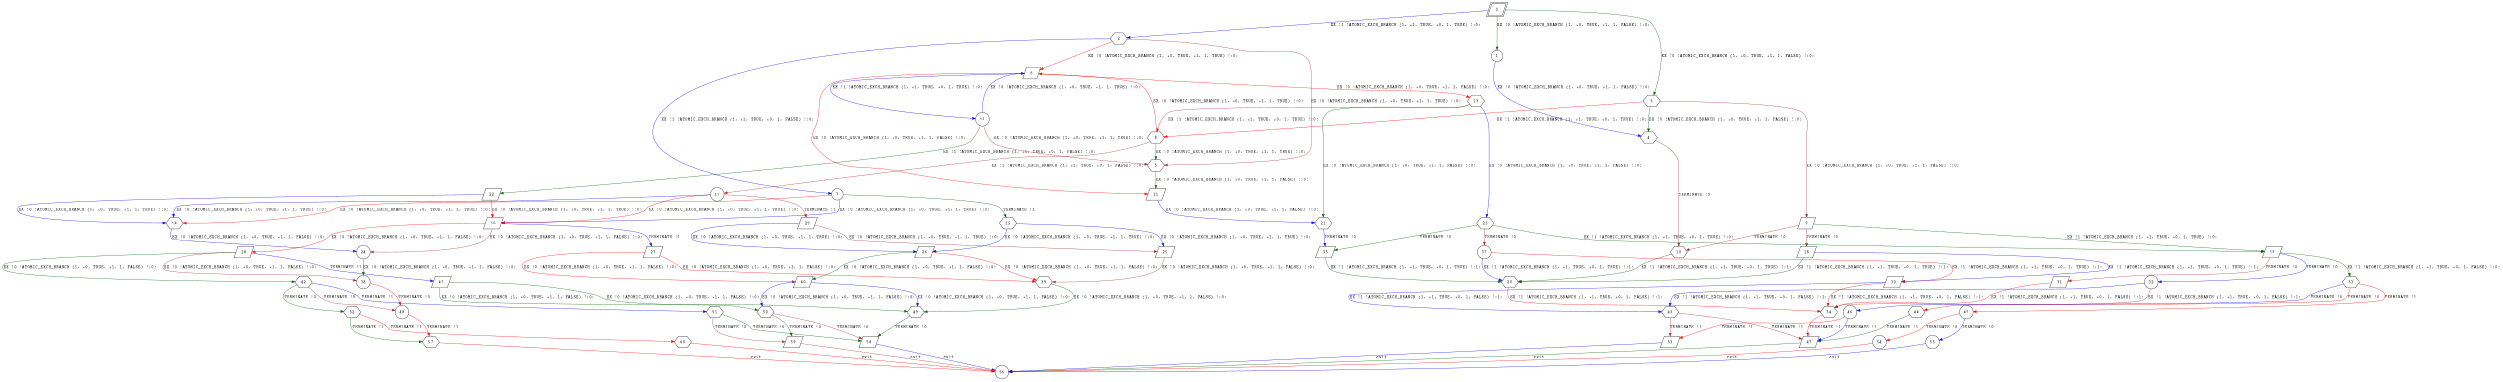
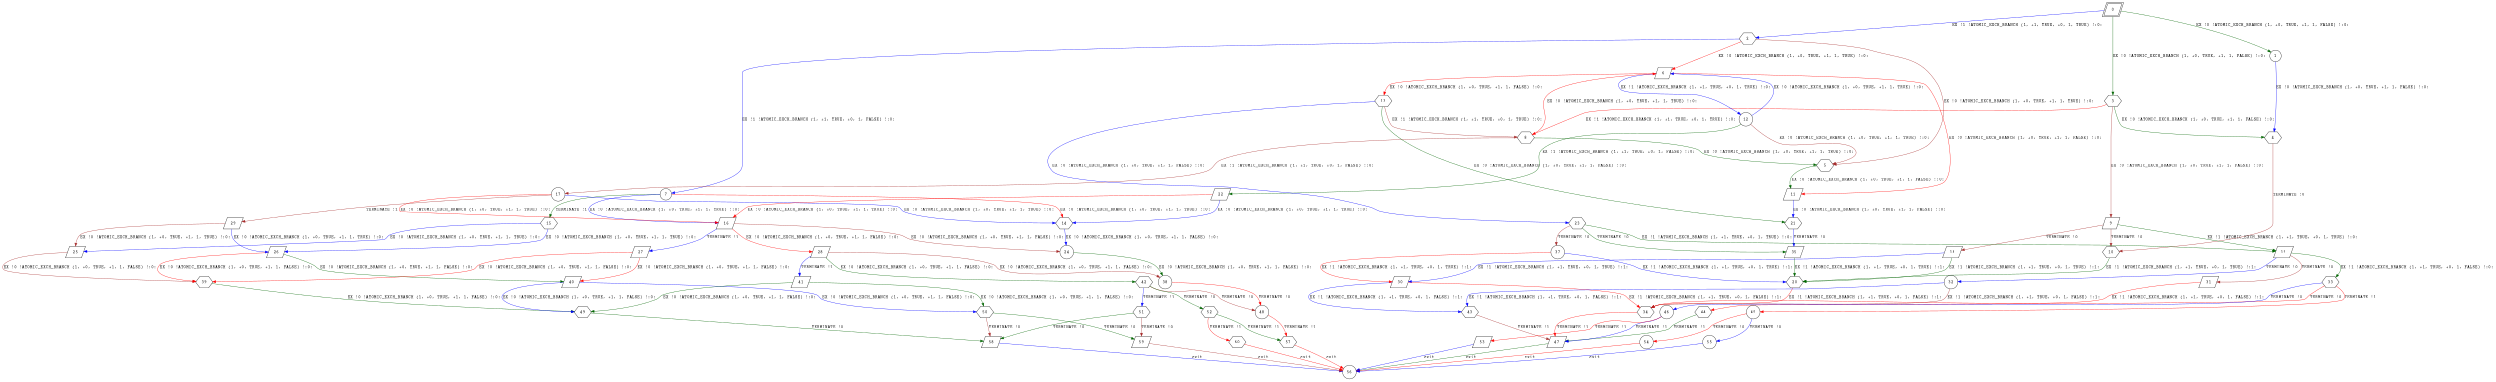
(1670, 325) -> none
